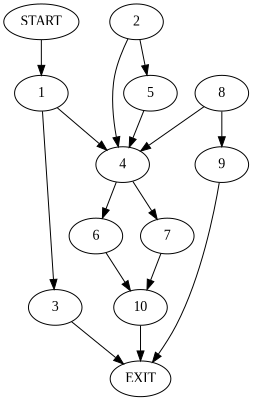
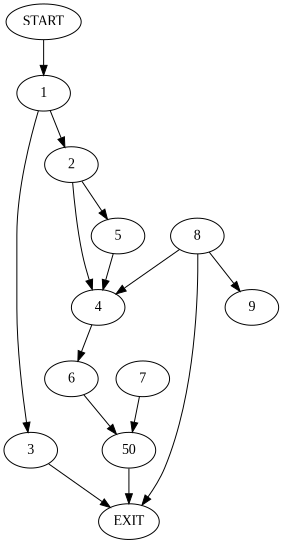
(78, 126) -> (56, 124)
(142, 196) -> none
(198, 272) -> (189, 379)
(141, 307) -> (129, 450)
